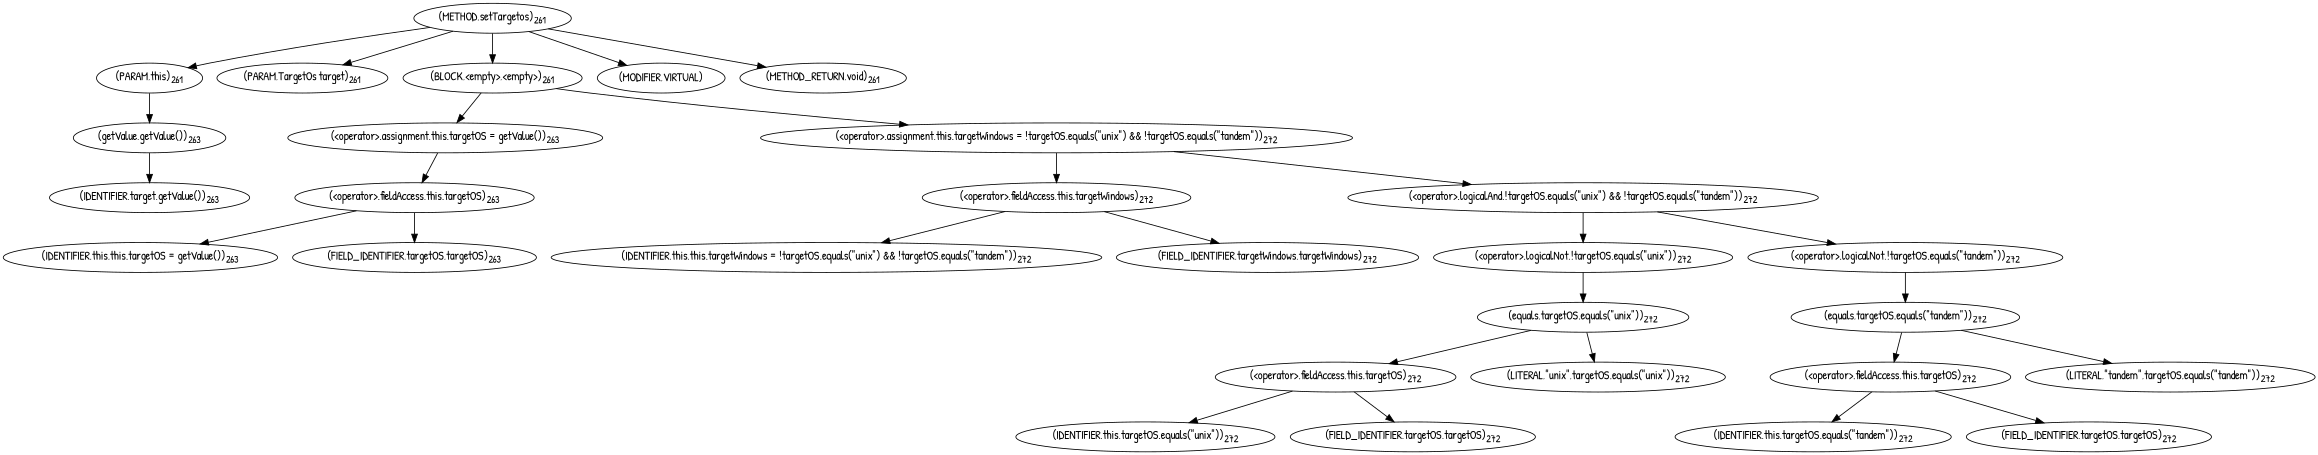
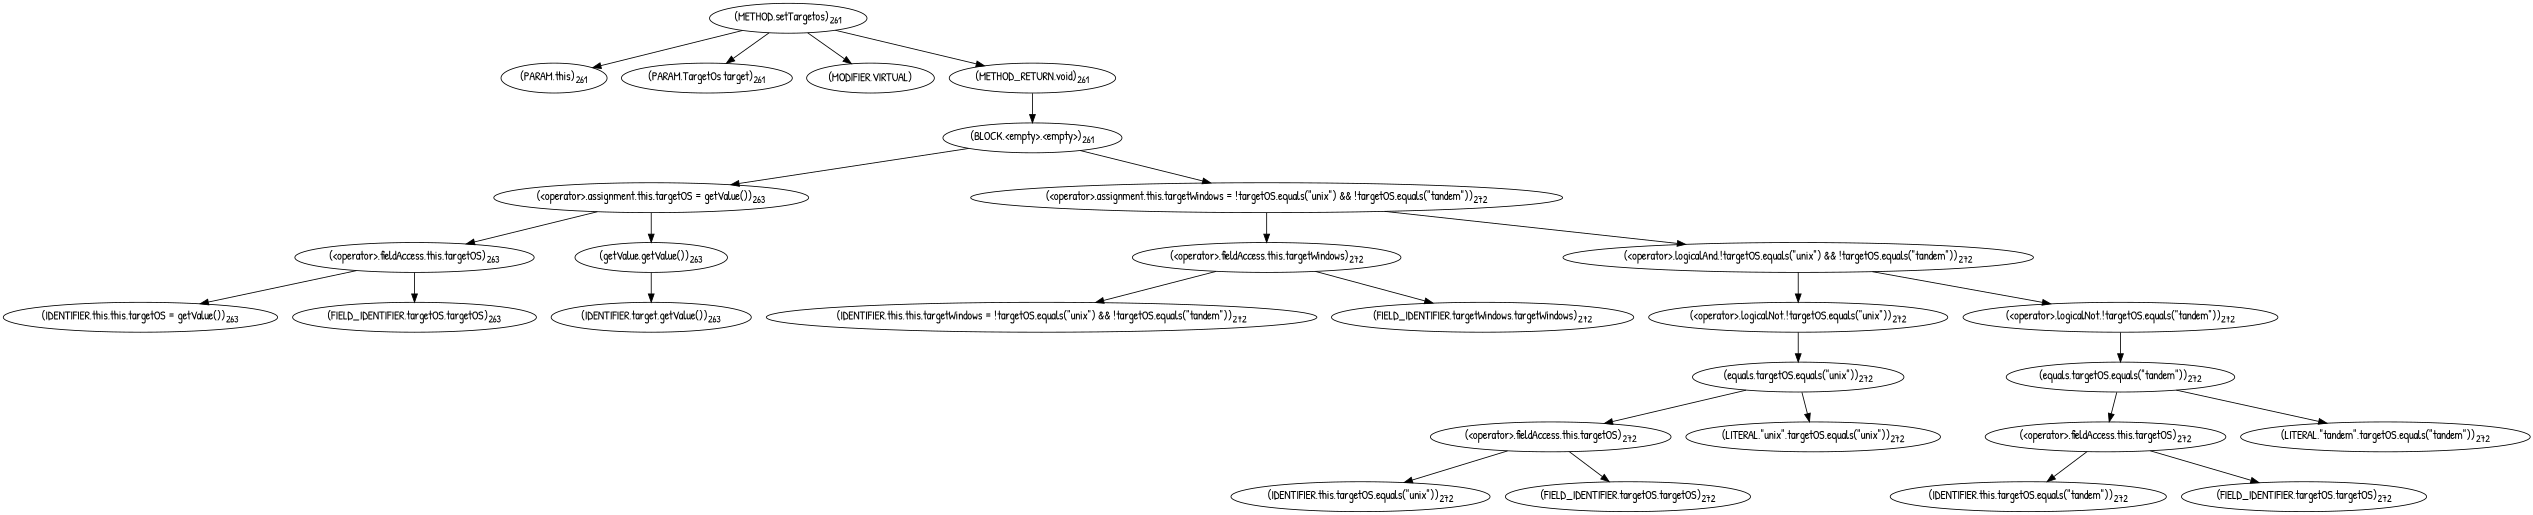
(493, 44) -> (1032, 104)
(150, 104) -> (651, 223)
